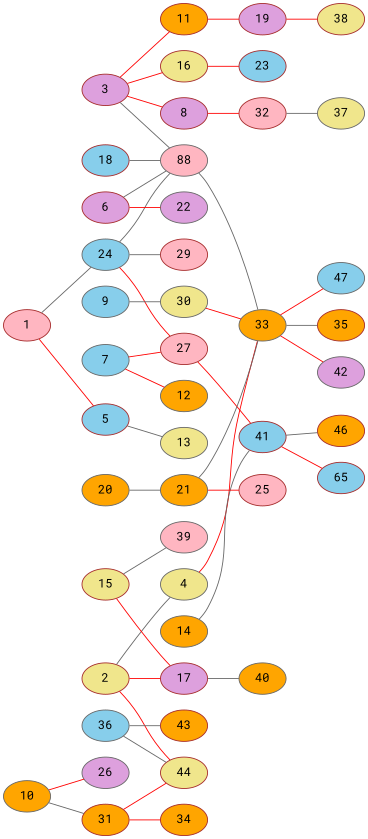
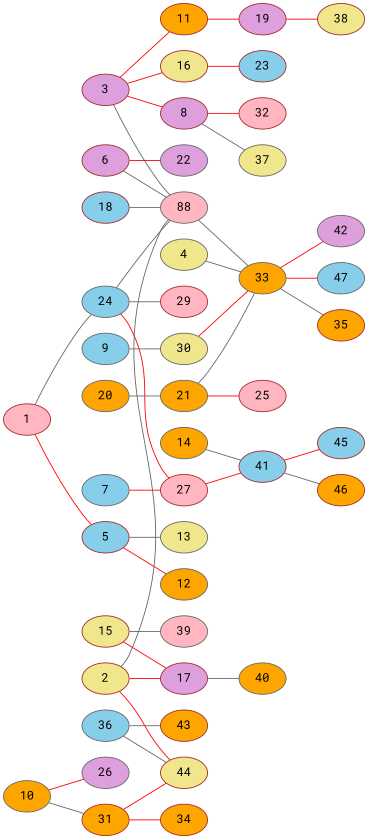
(302, 113) -> (223, 137)
(145, 378) -> (145, 561)
(232, 458) -> (223, 267)
(341, 478) -> (341, 443)
(145, 627) -> (145, 443)
